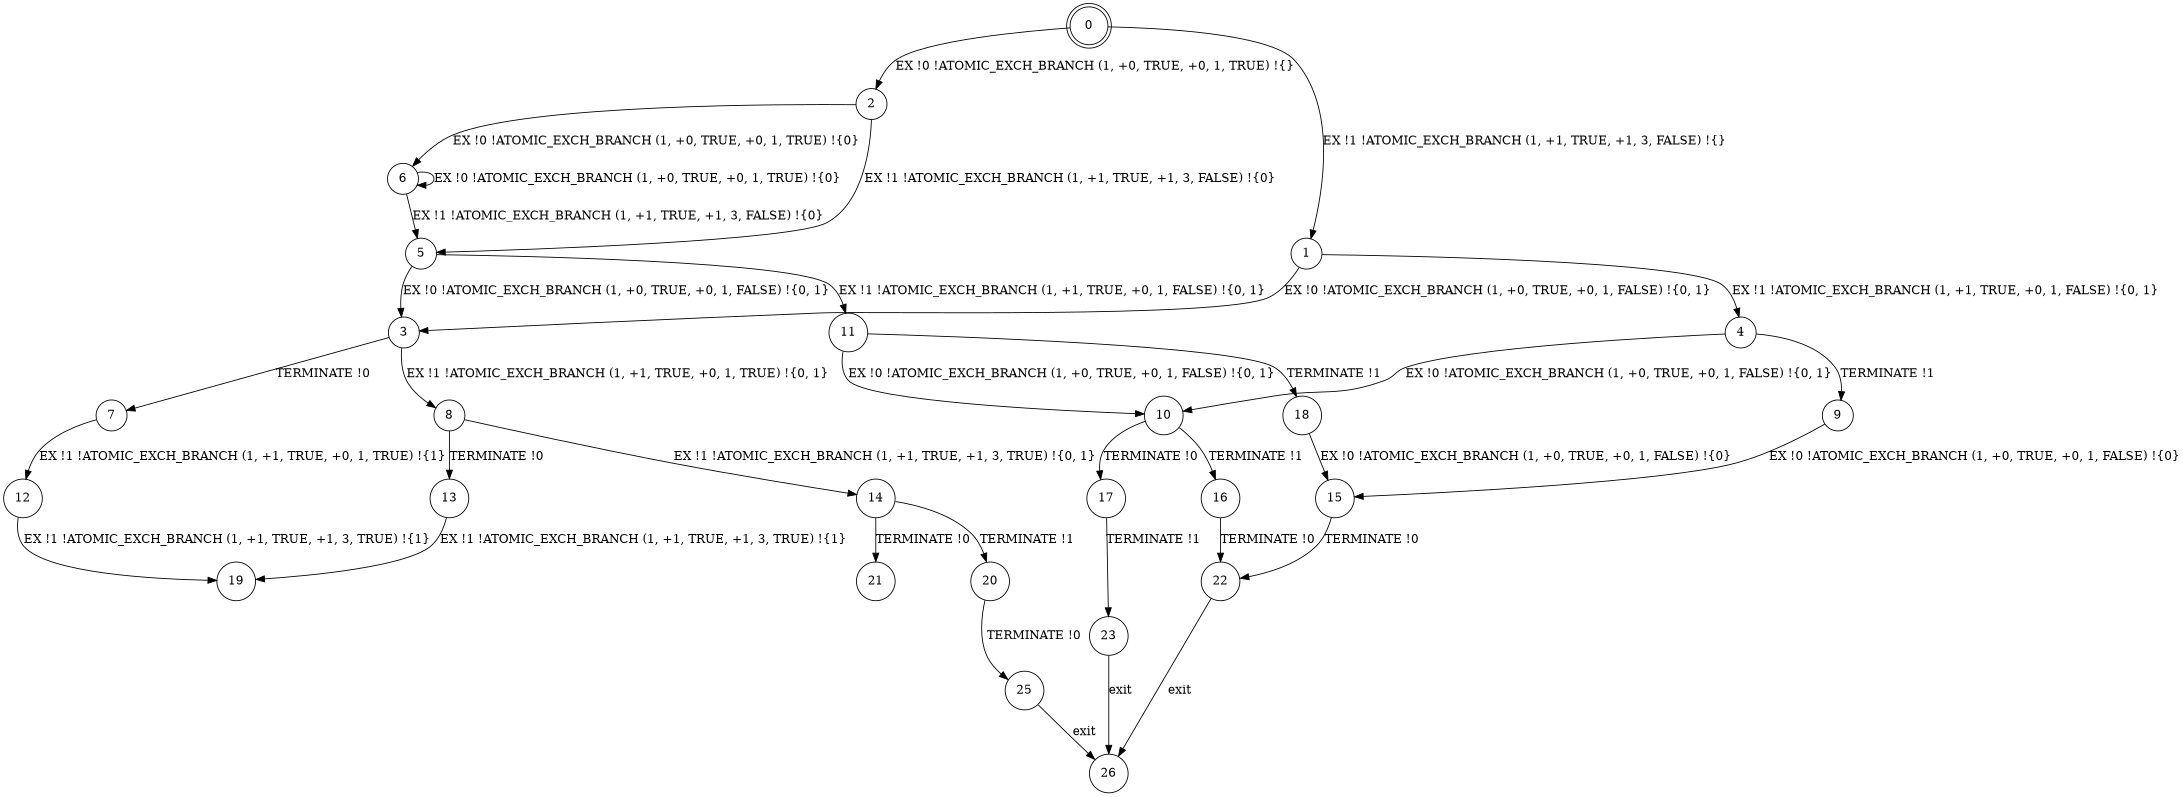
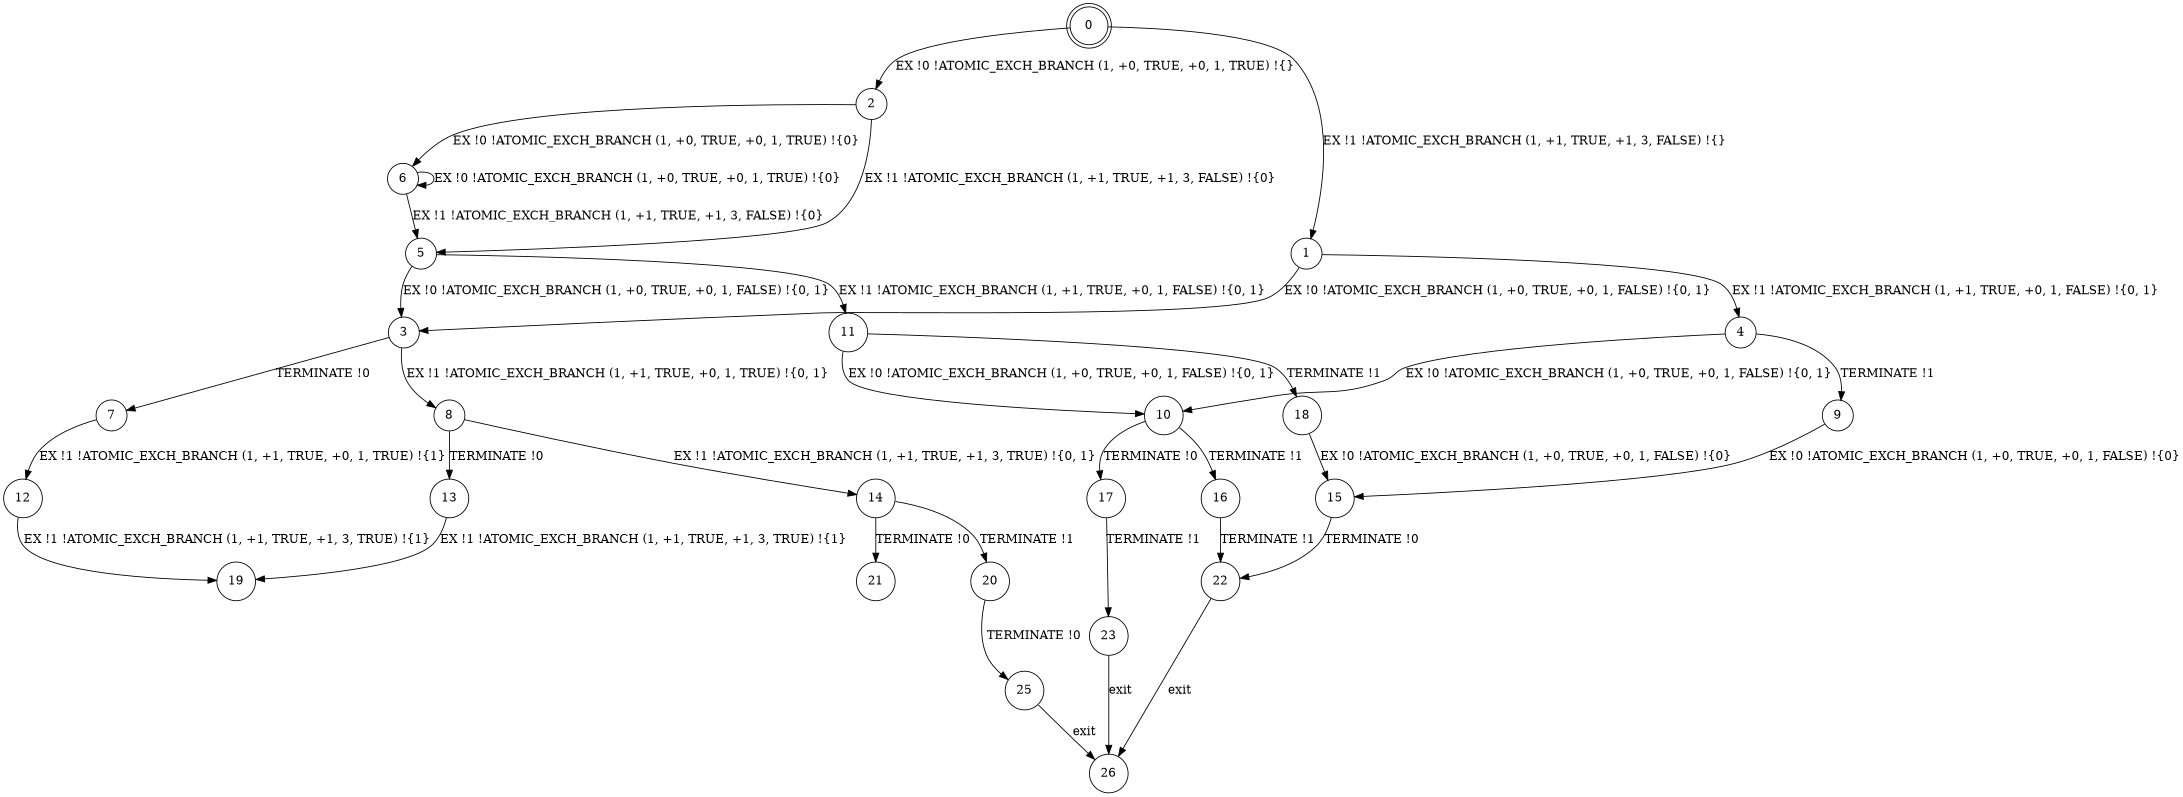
(1268, 540) -> (1268, 540)
